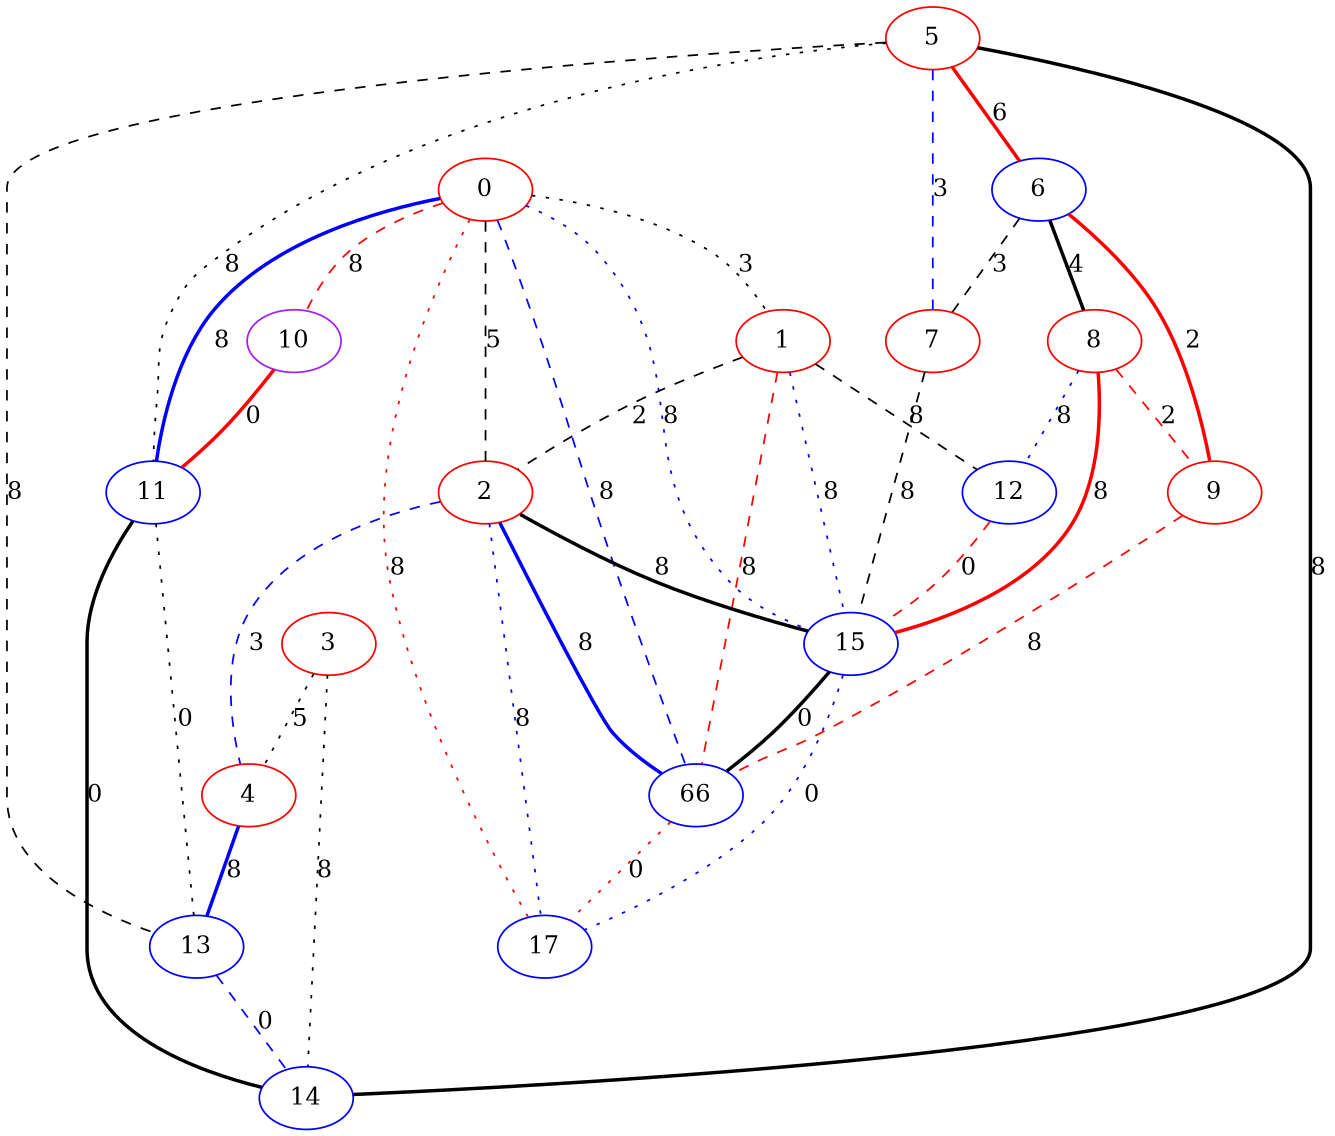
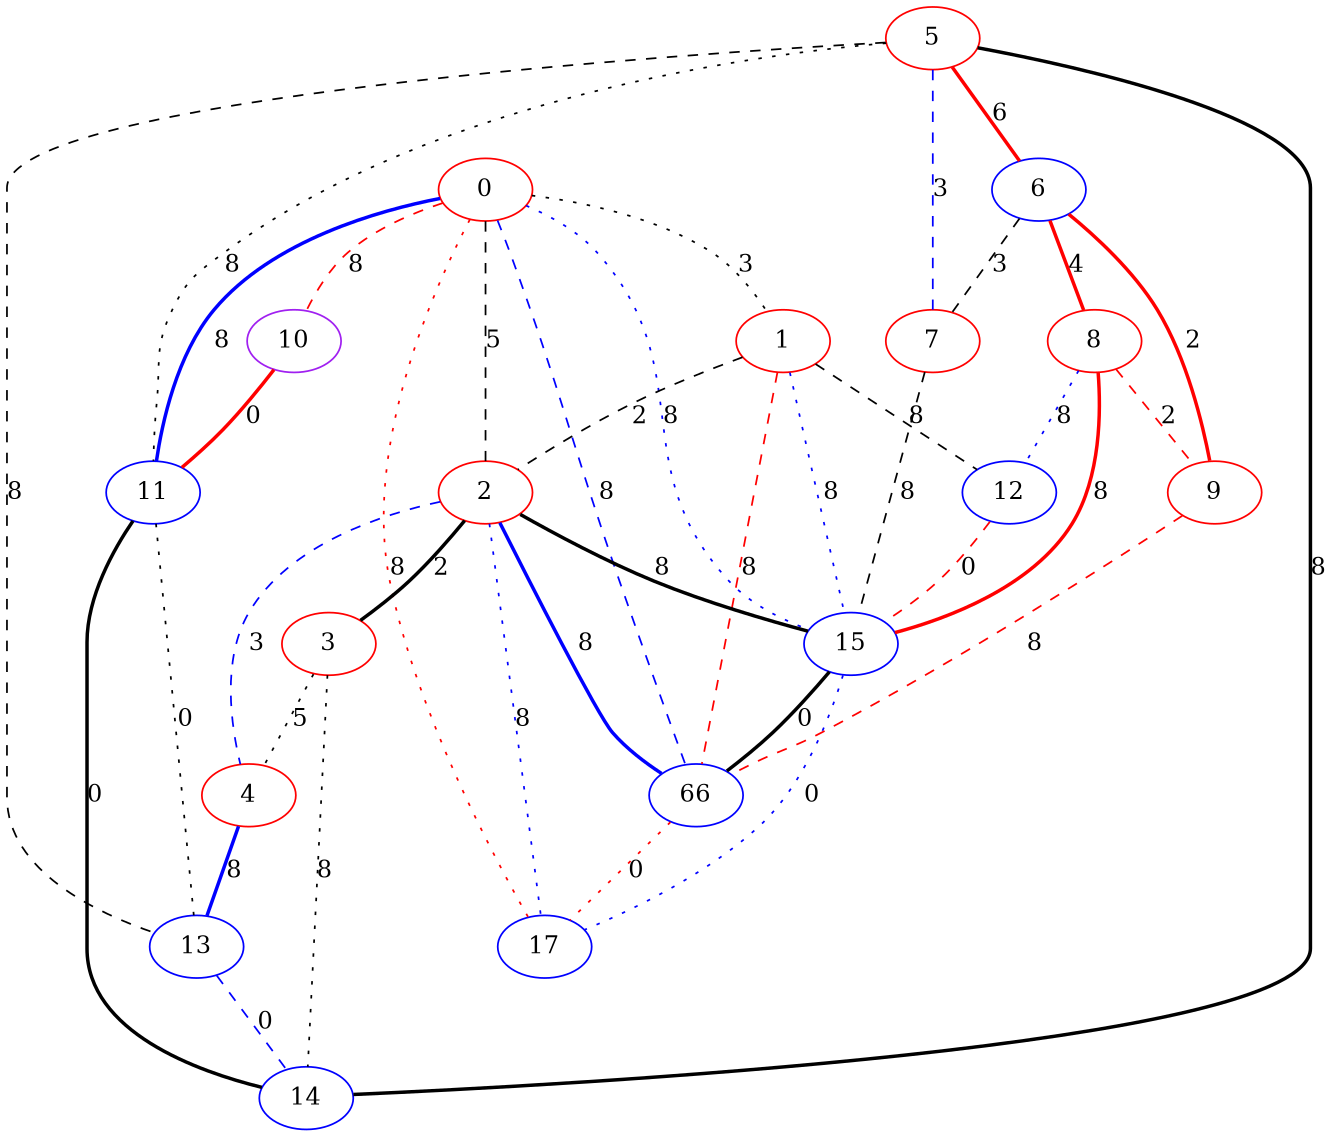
(1067, 265) -> (1067, 265)
none -> (416, 574)
